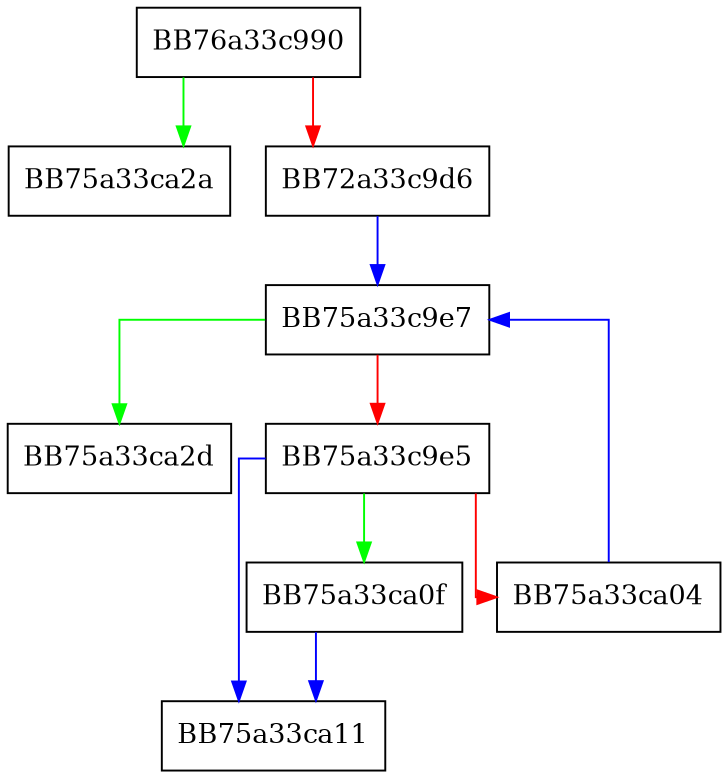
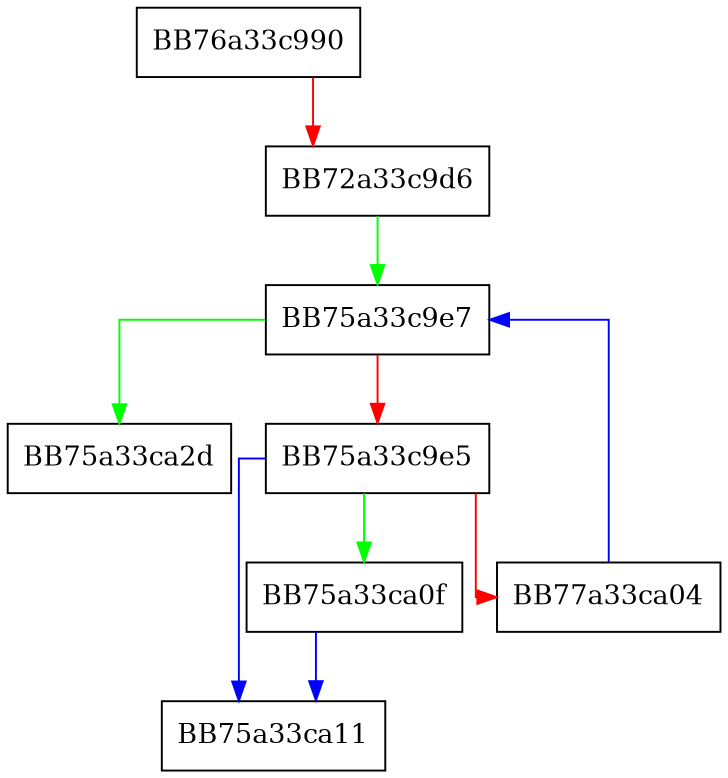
(119, 181) -> none
(378, 241) -> (378, 241)
(609, 597) -> (609, 597)
